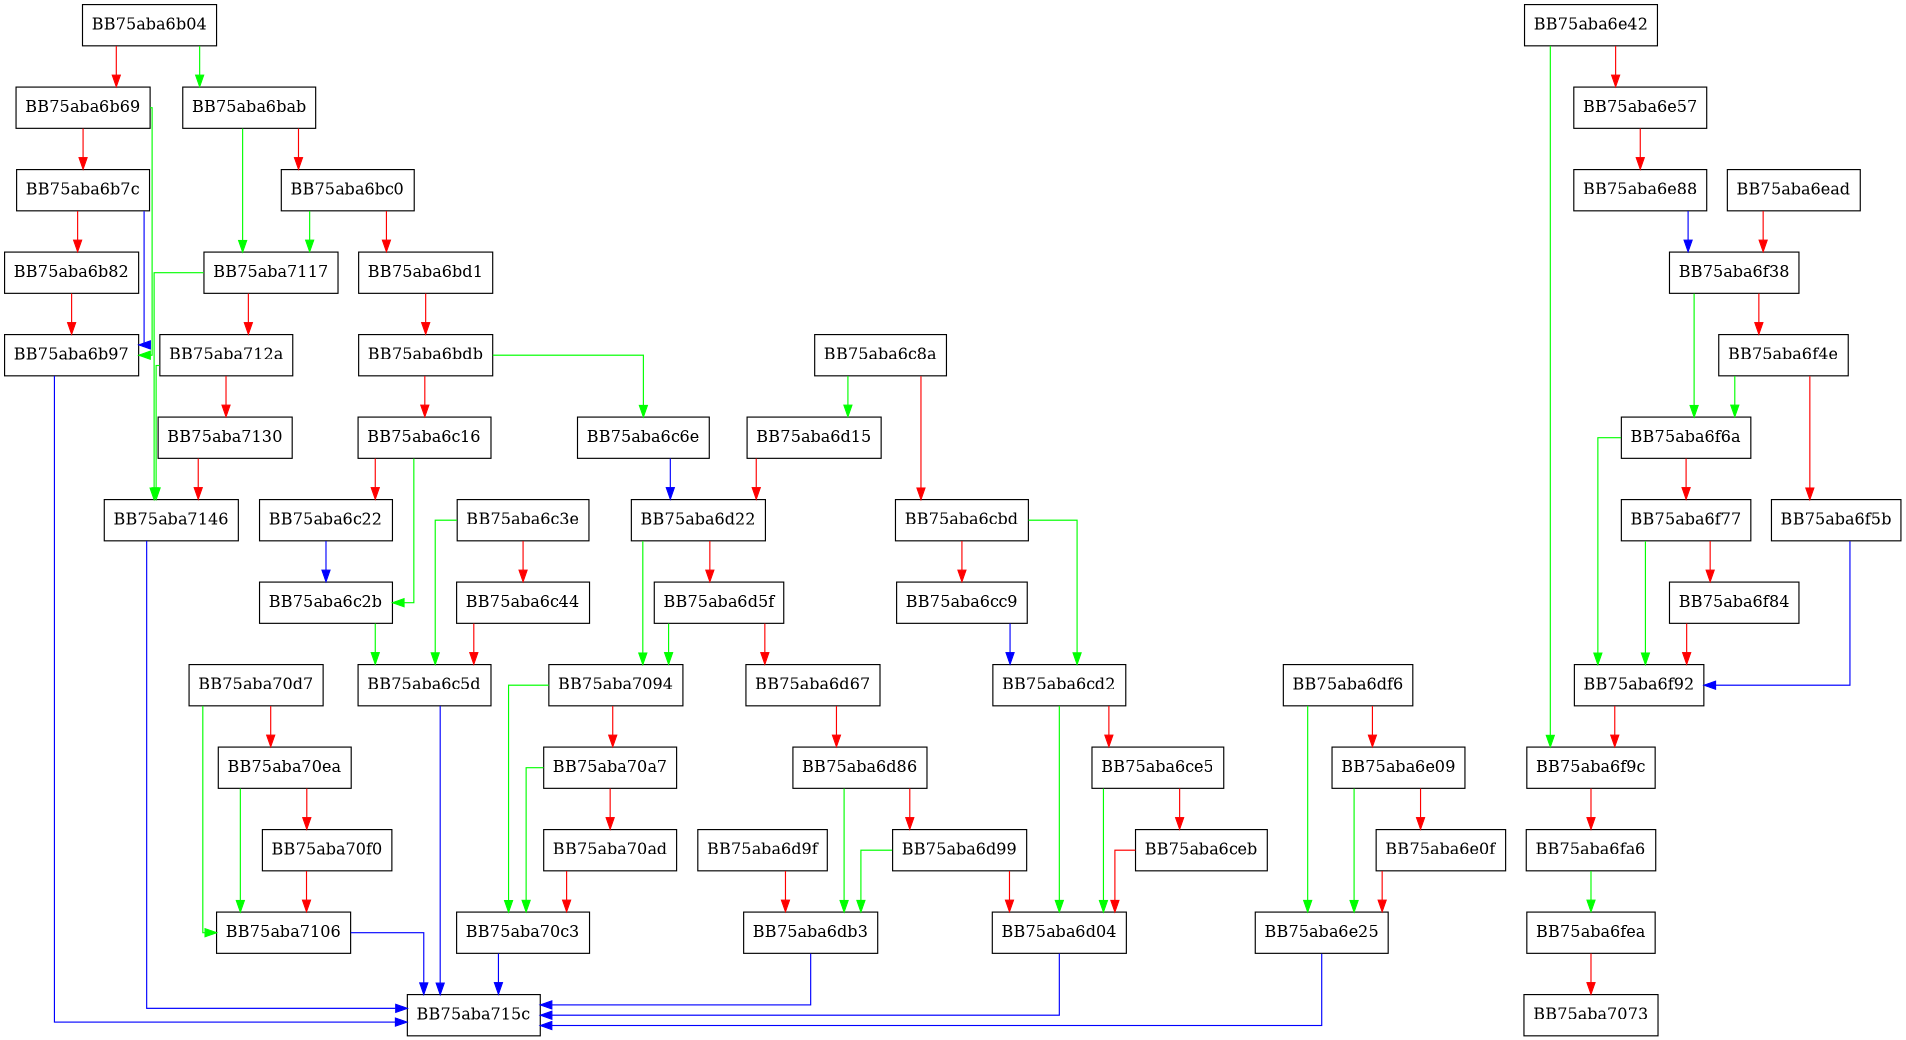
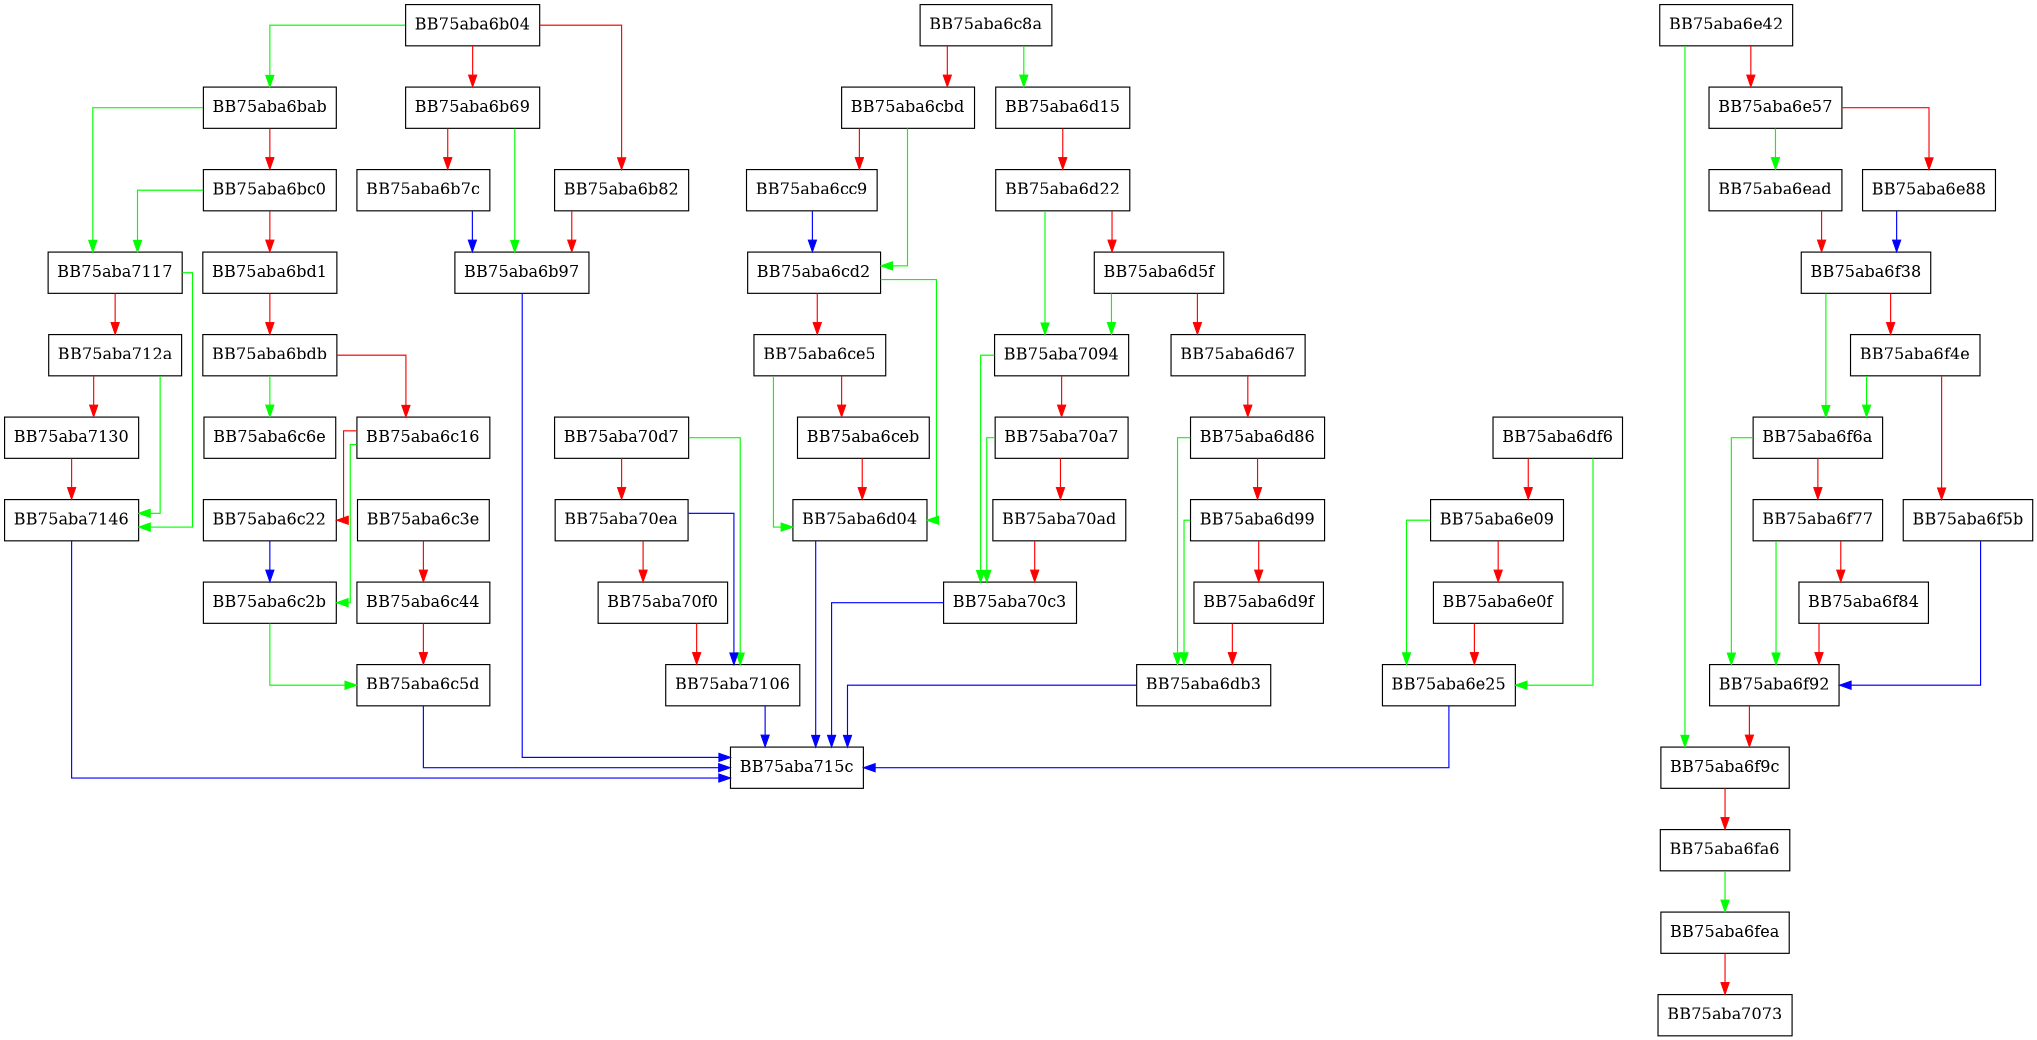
none -> (1775, 143)
(78, 226) -> (622, 51)
(670, 473) -> none
(435, 576) -> none
(240, 845) -> (734, 560)
(1009, 886) -> (1259, 556)
